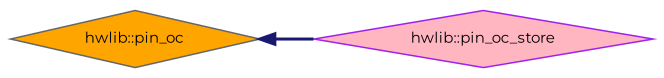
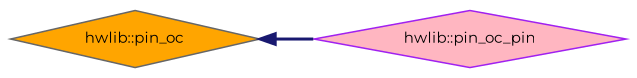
(483, 39) -> (470, 39)
